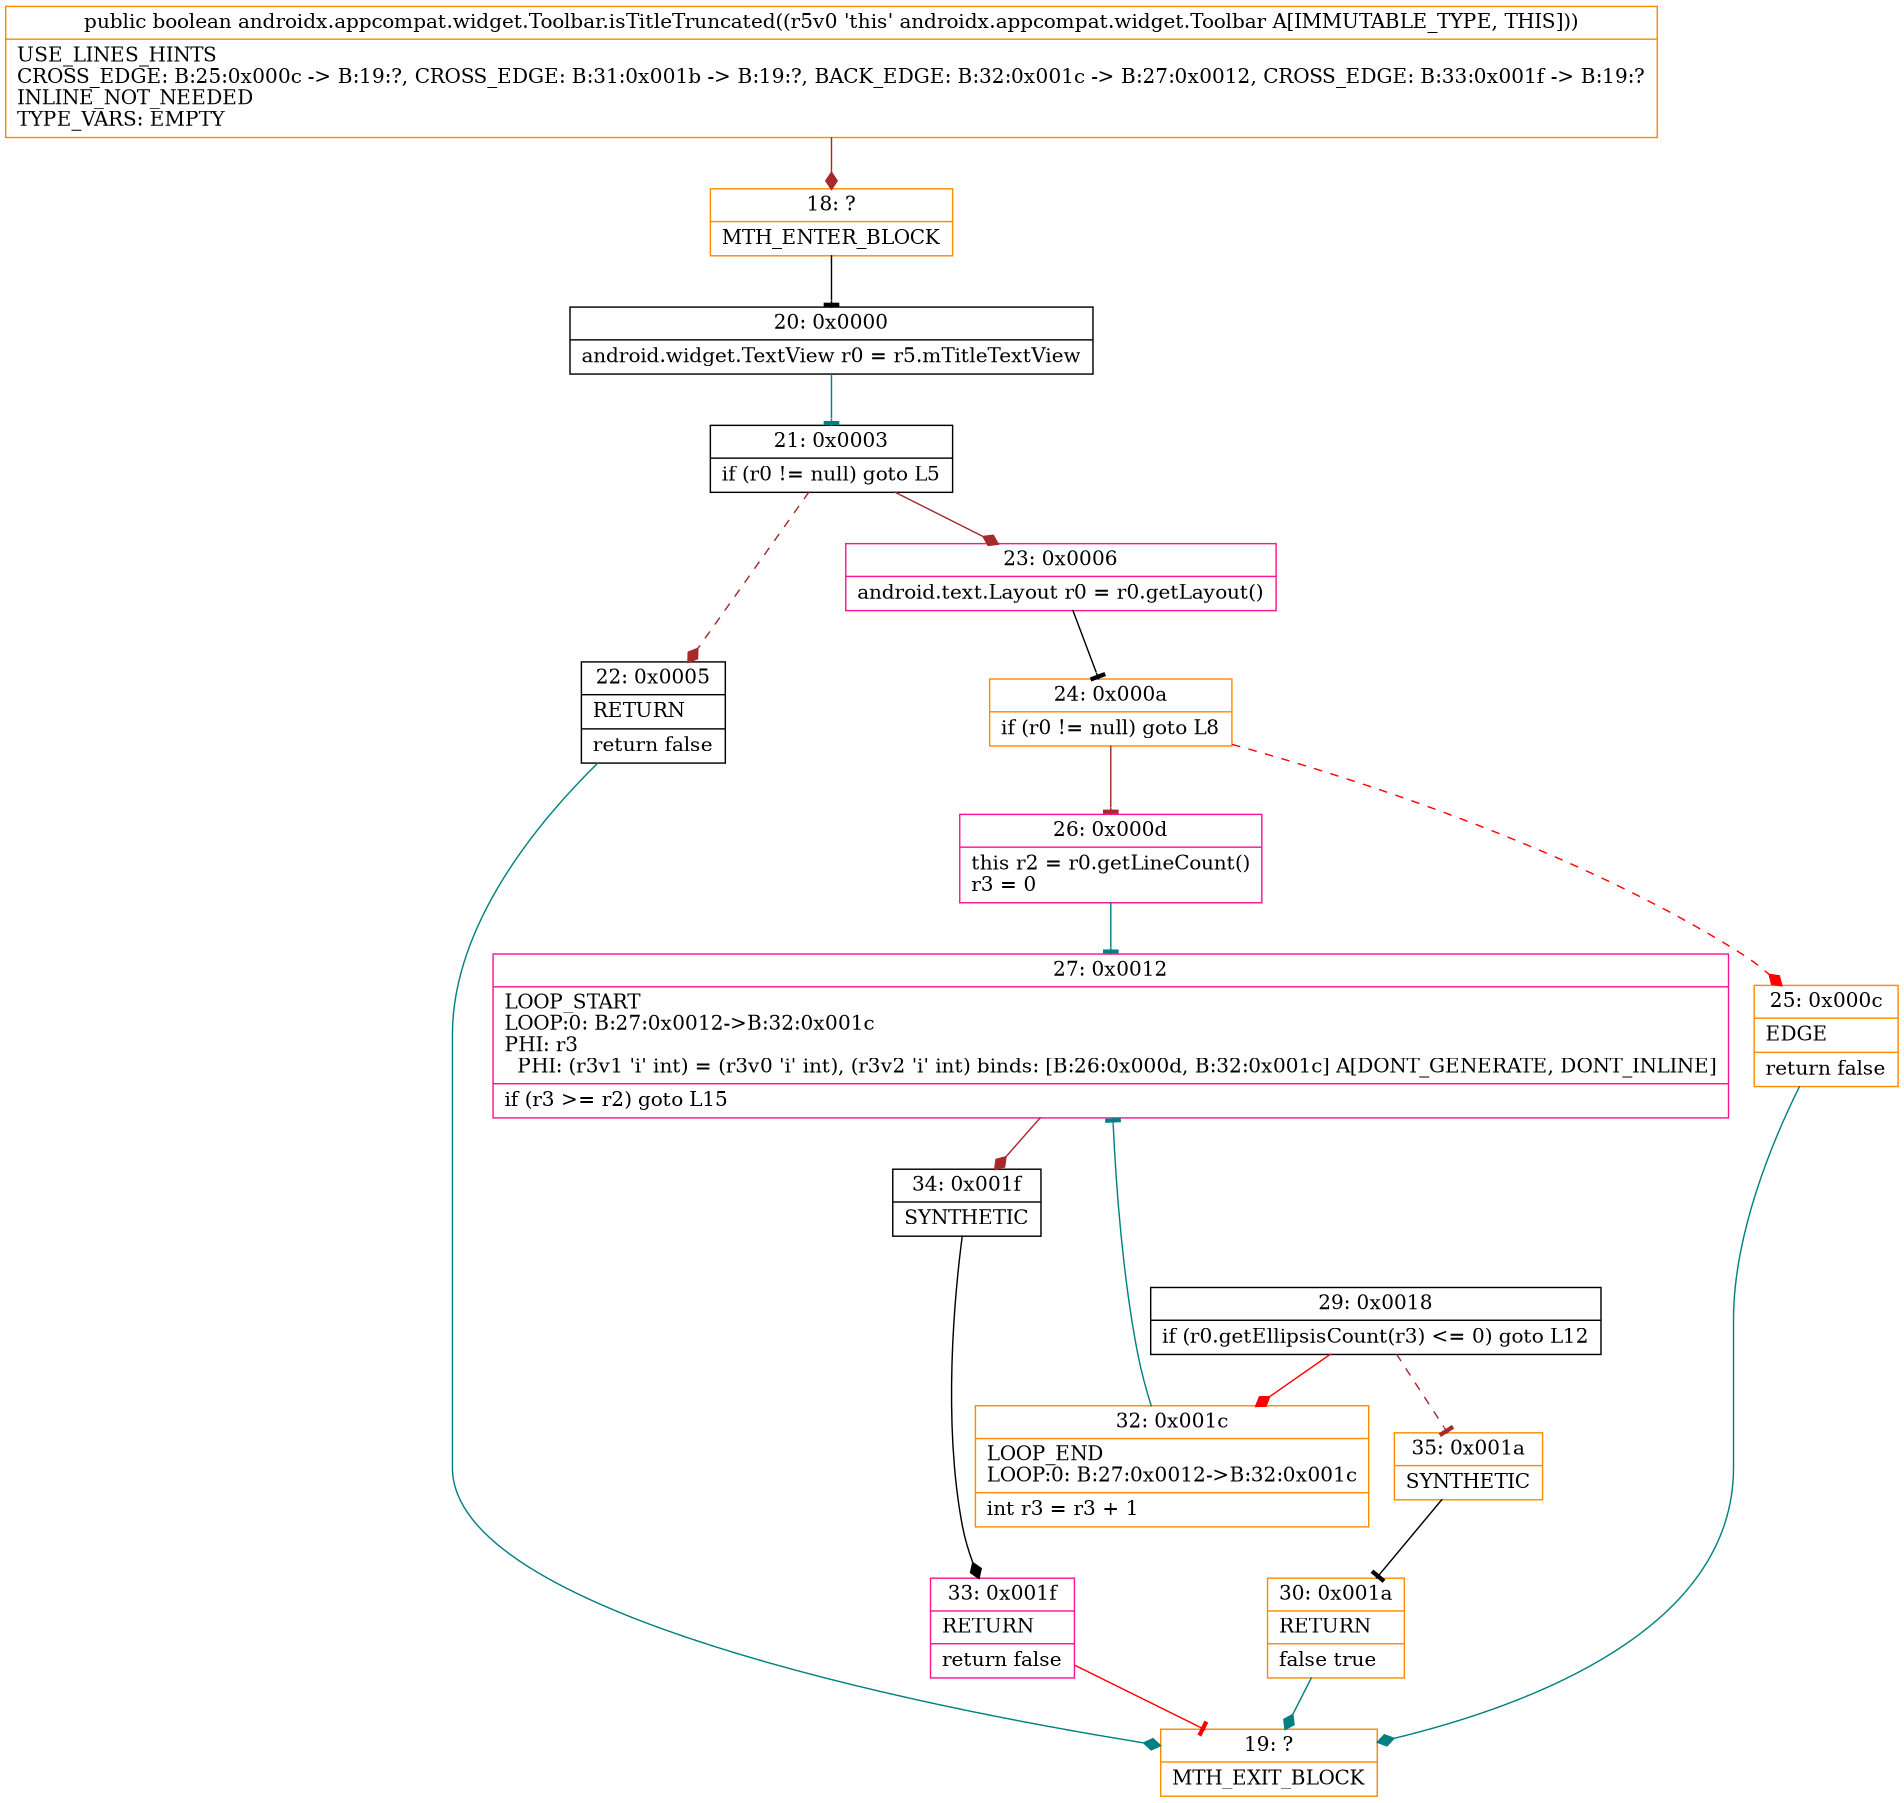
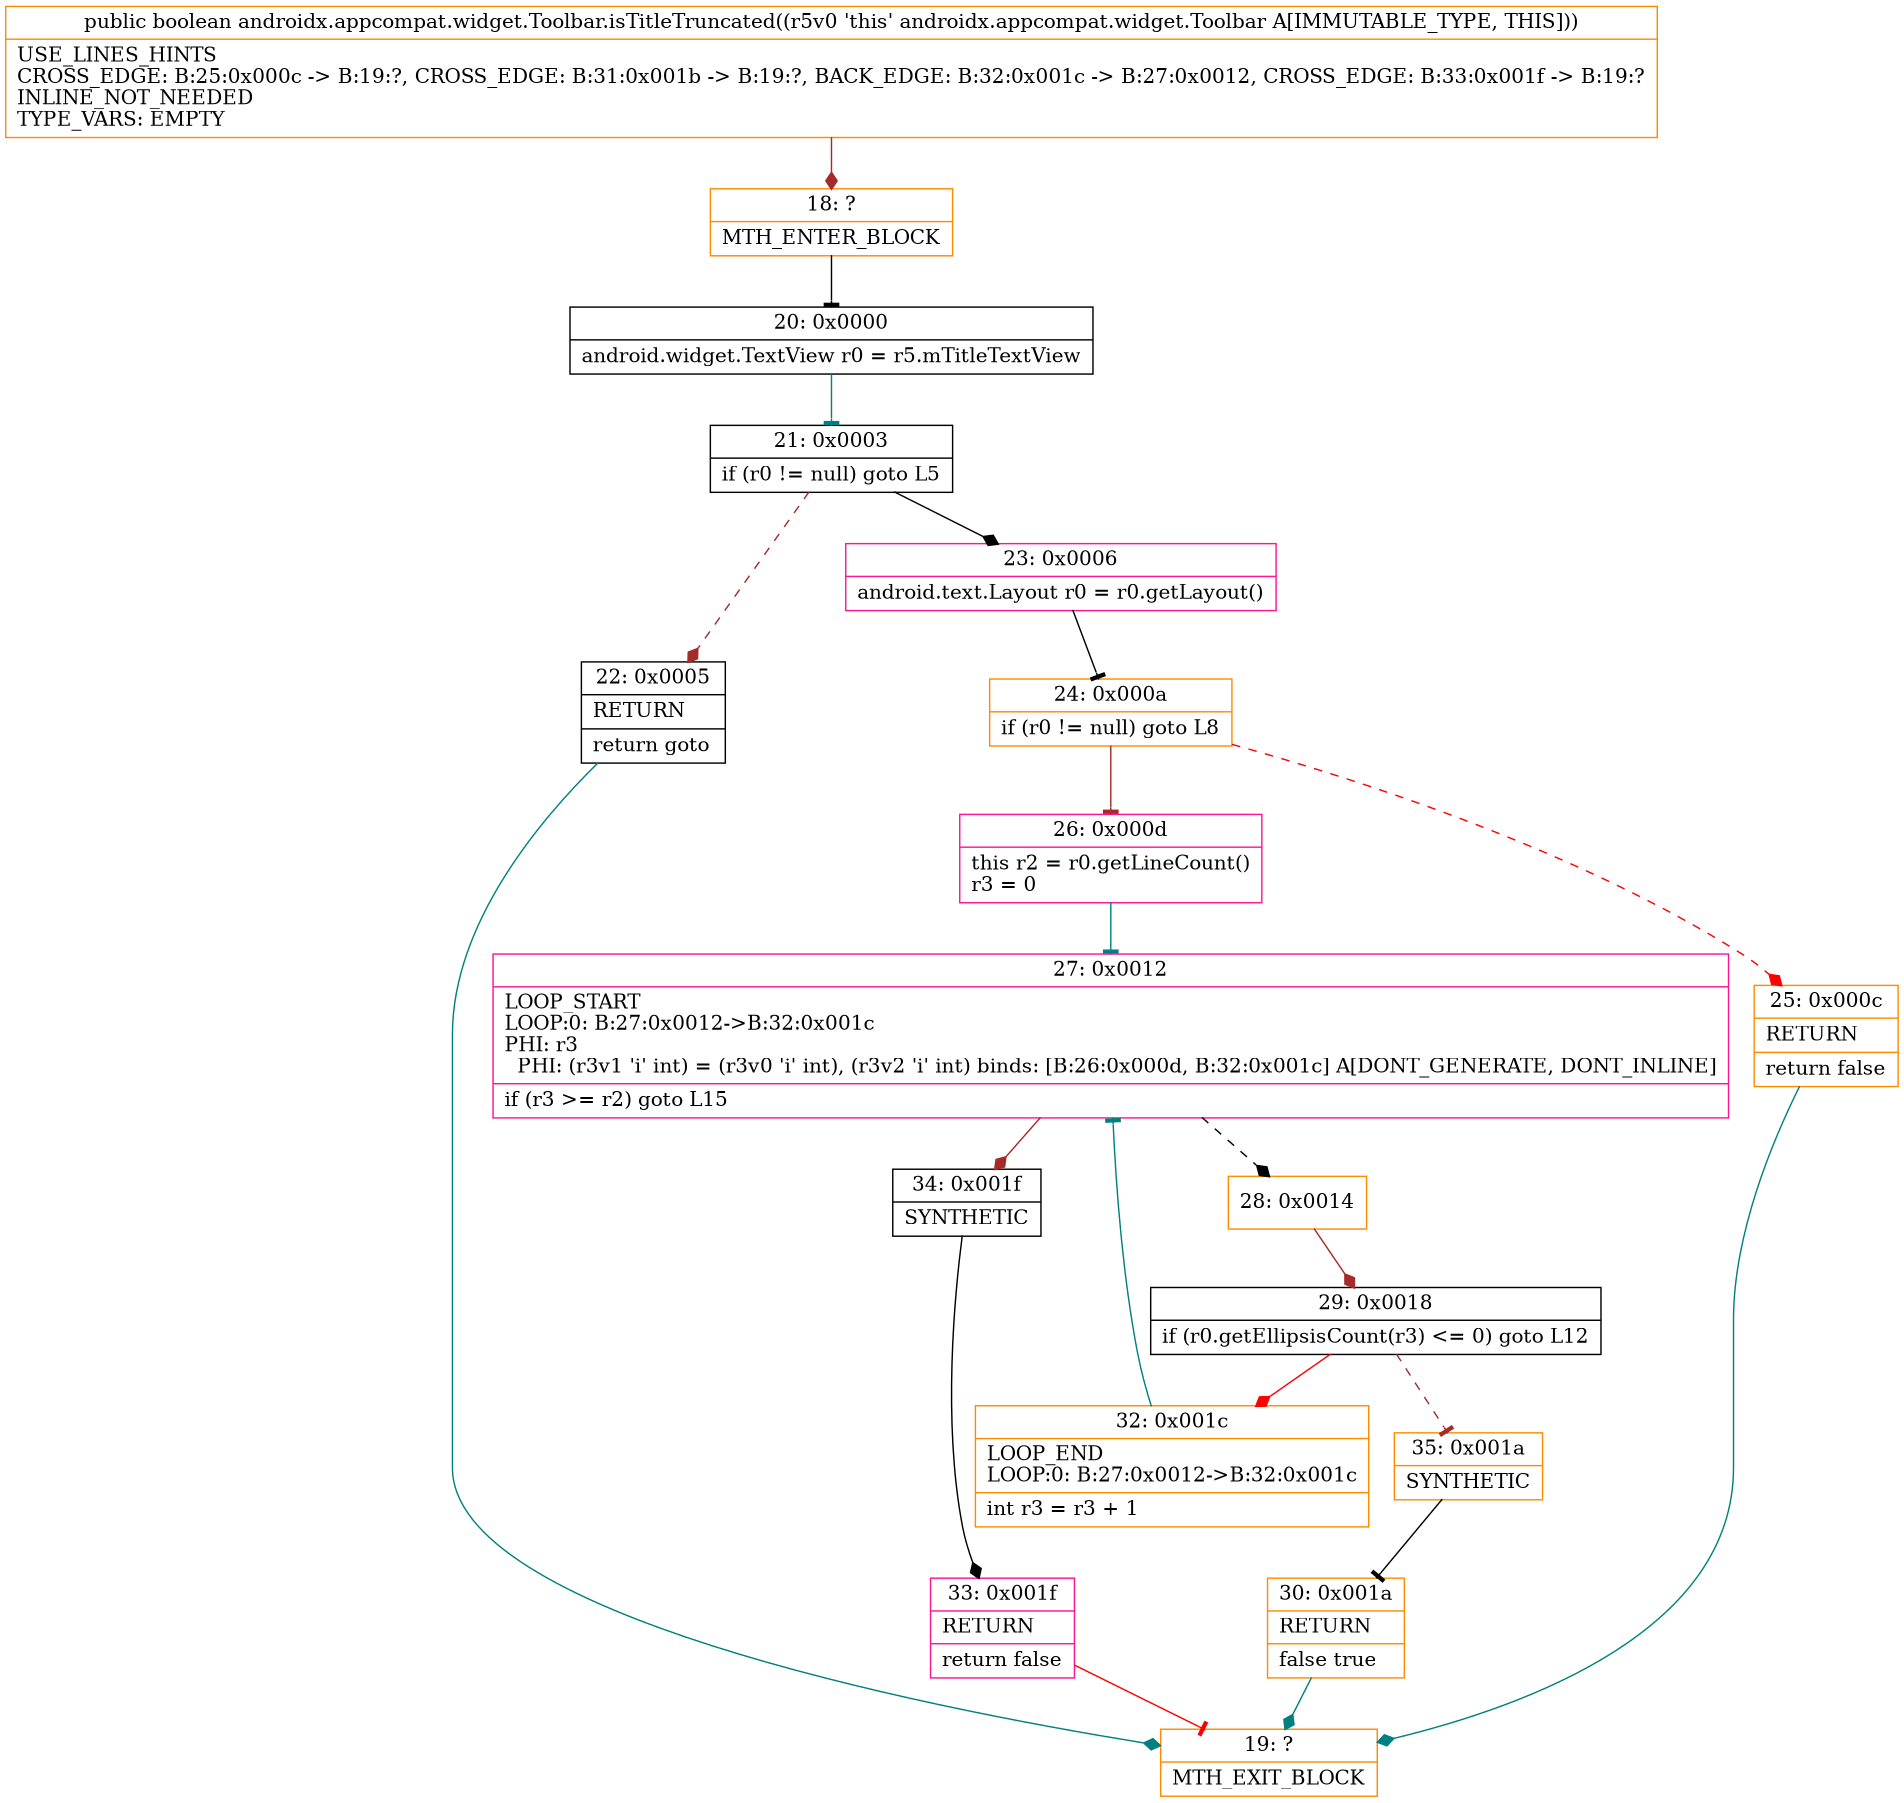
(938, 514) -> (938, 514)
(653, 745) -> (651, 745)
(1797, 1035) -> (1812, 1035)
none -> (1297, 1203)
